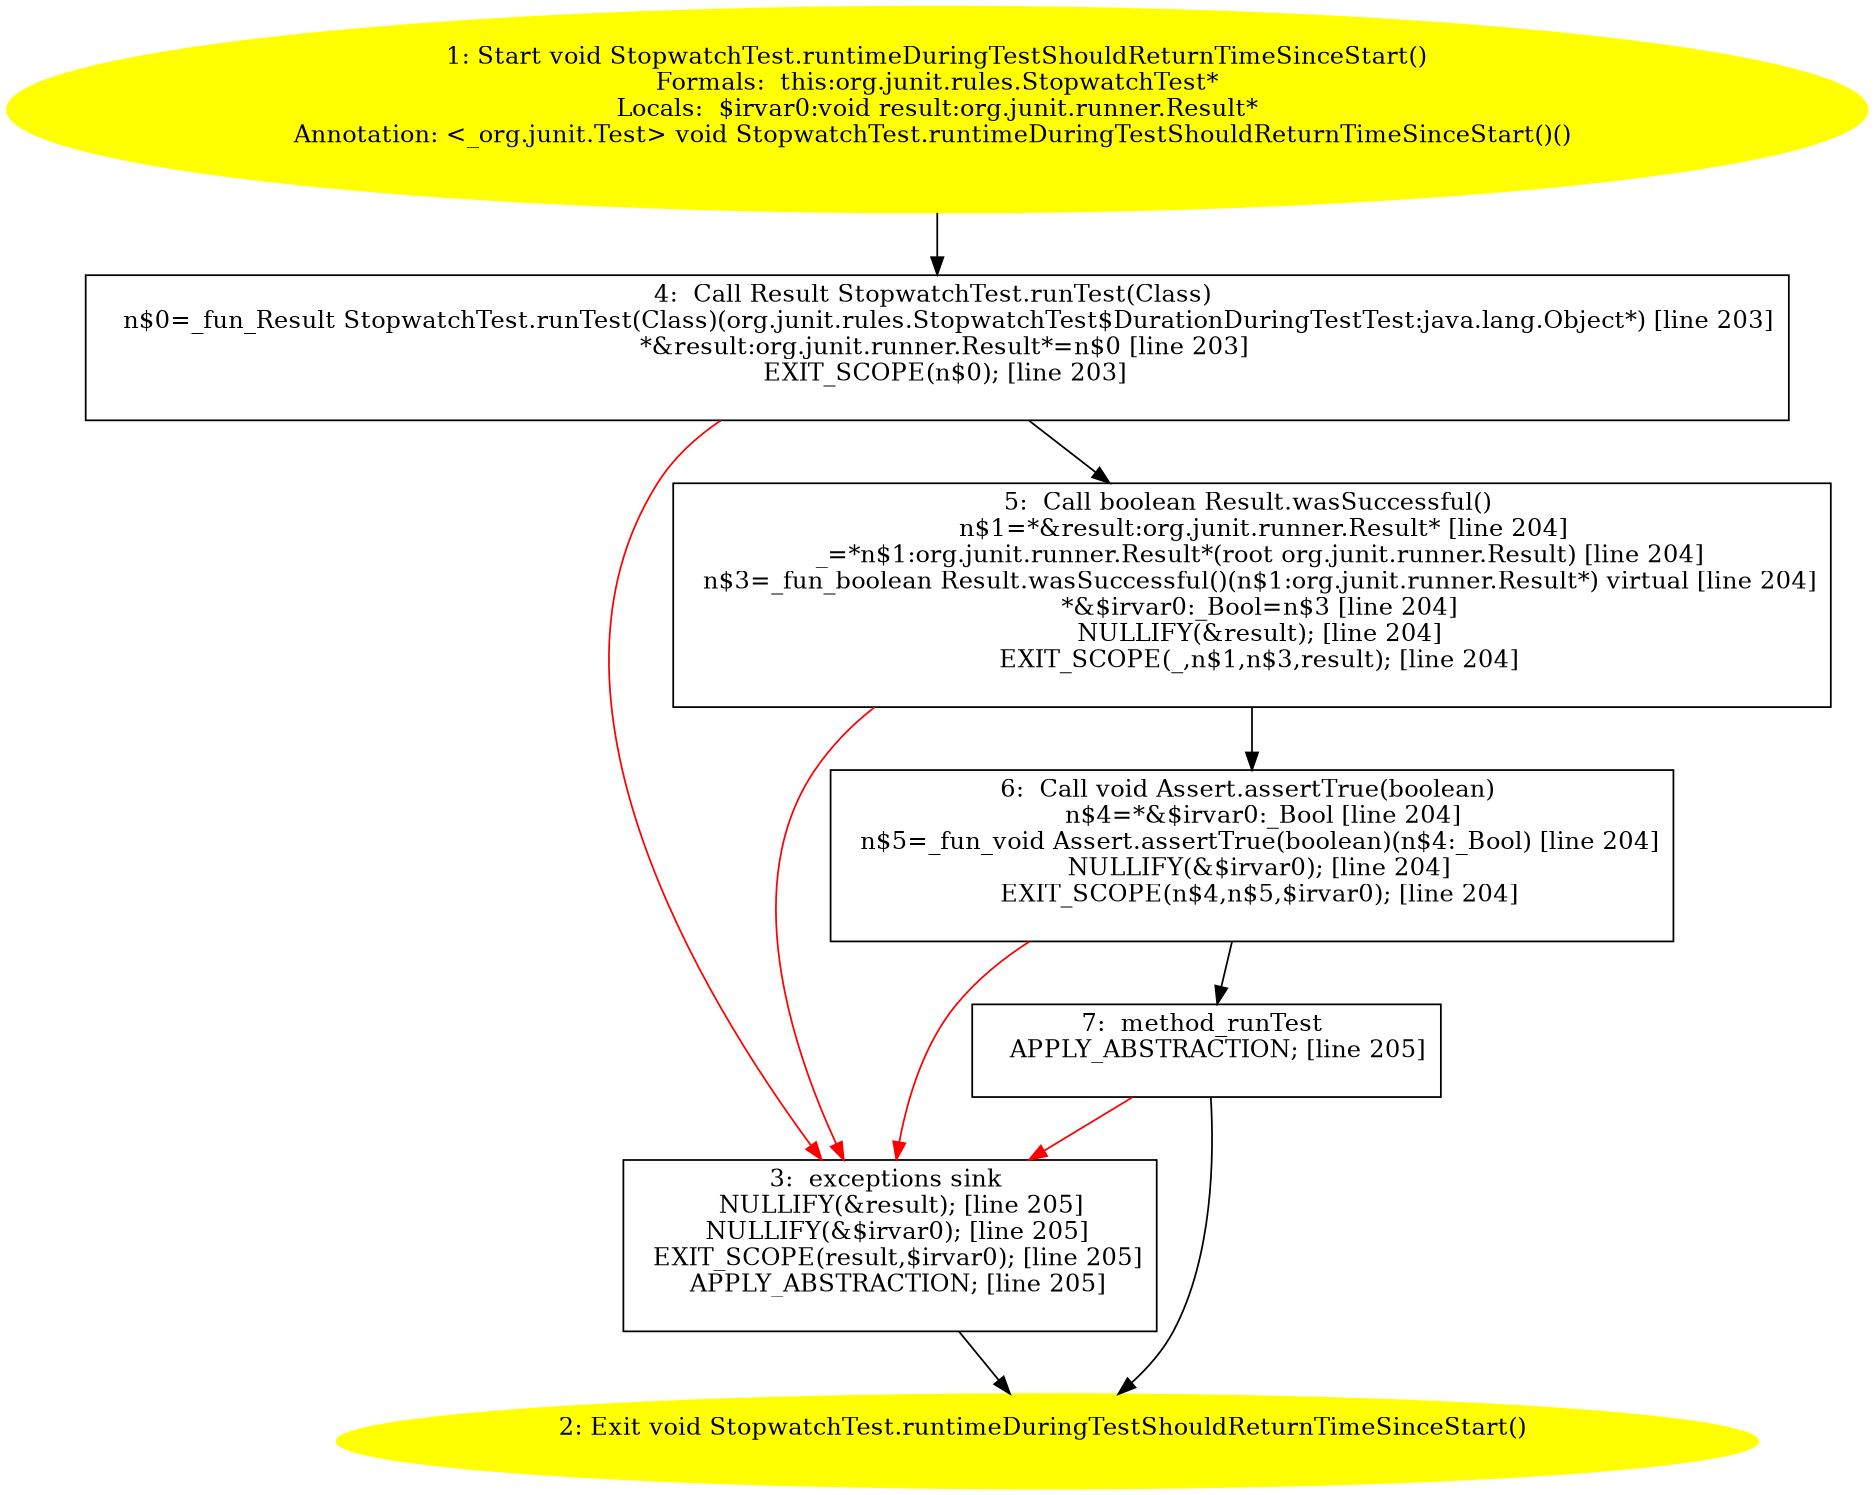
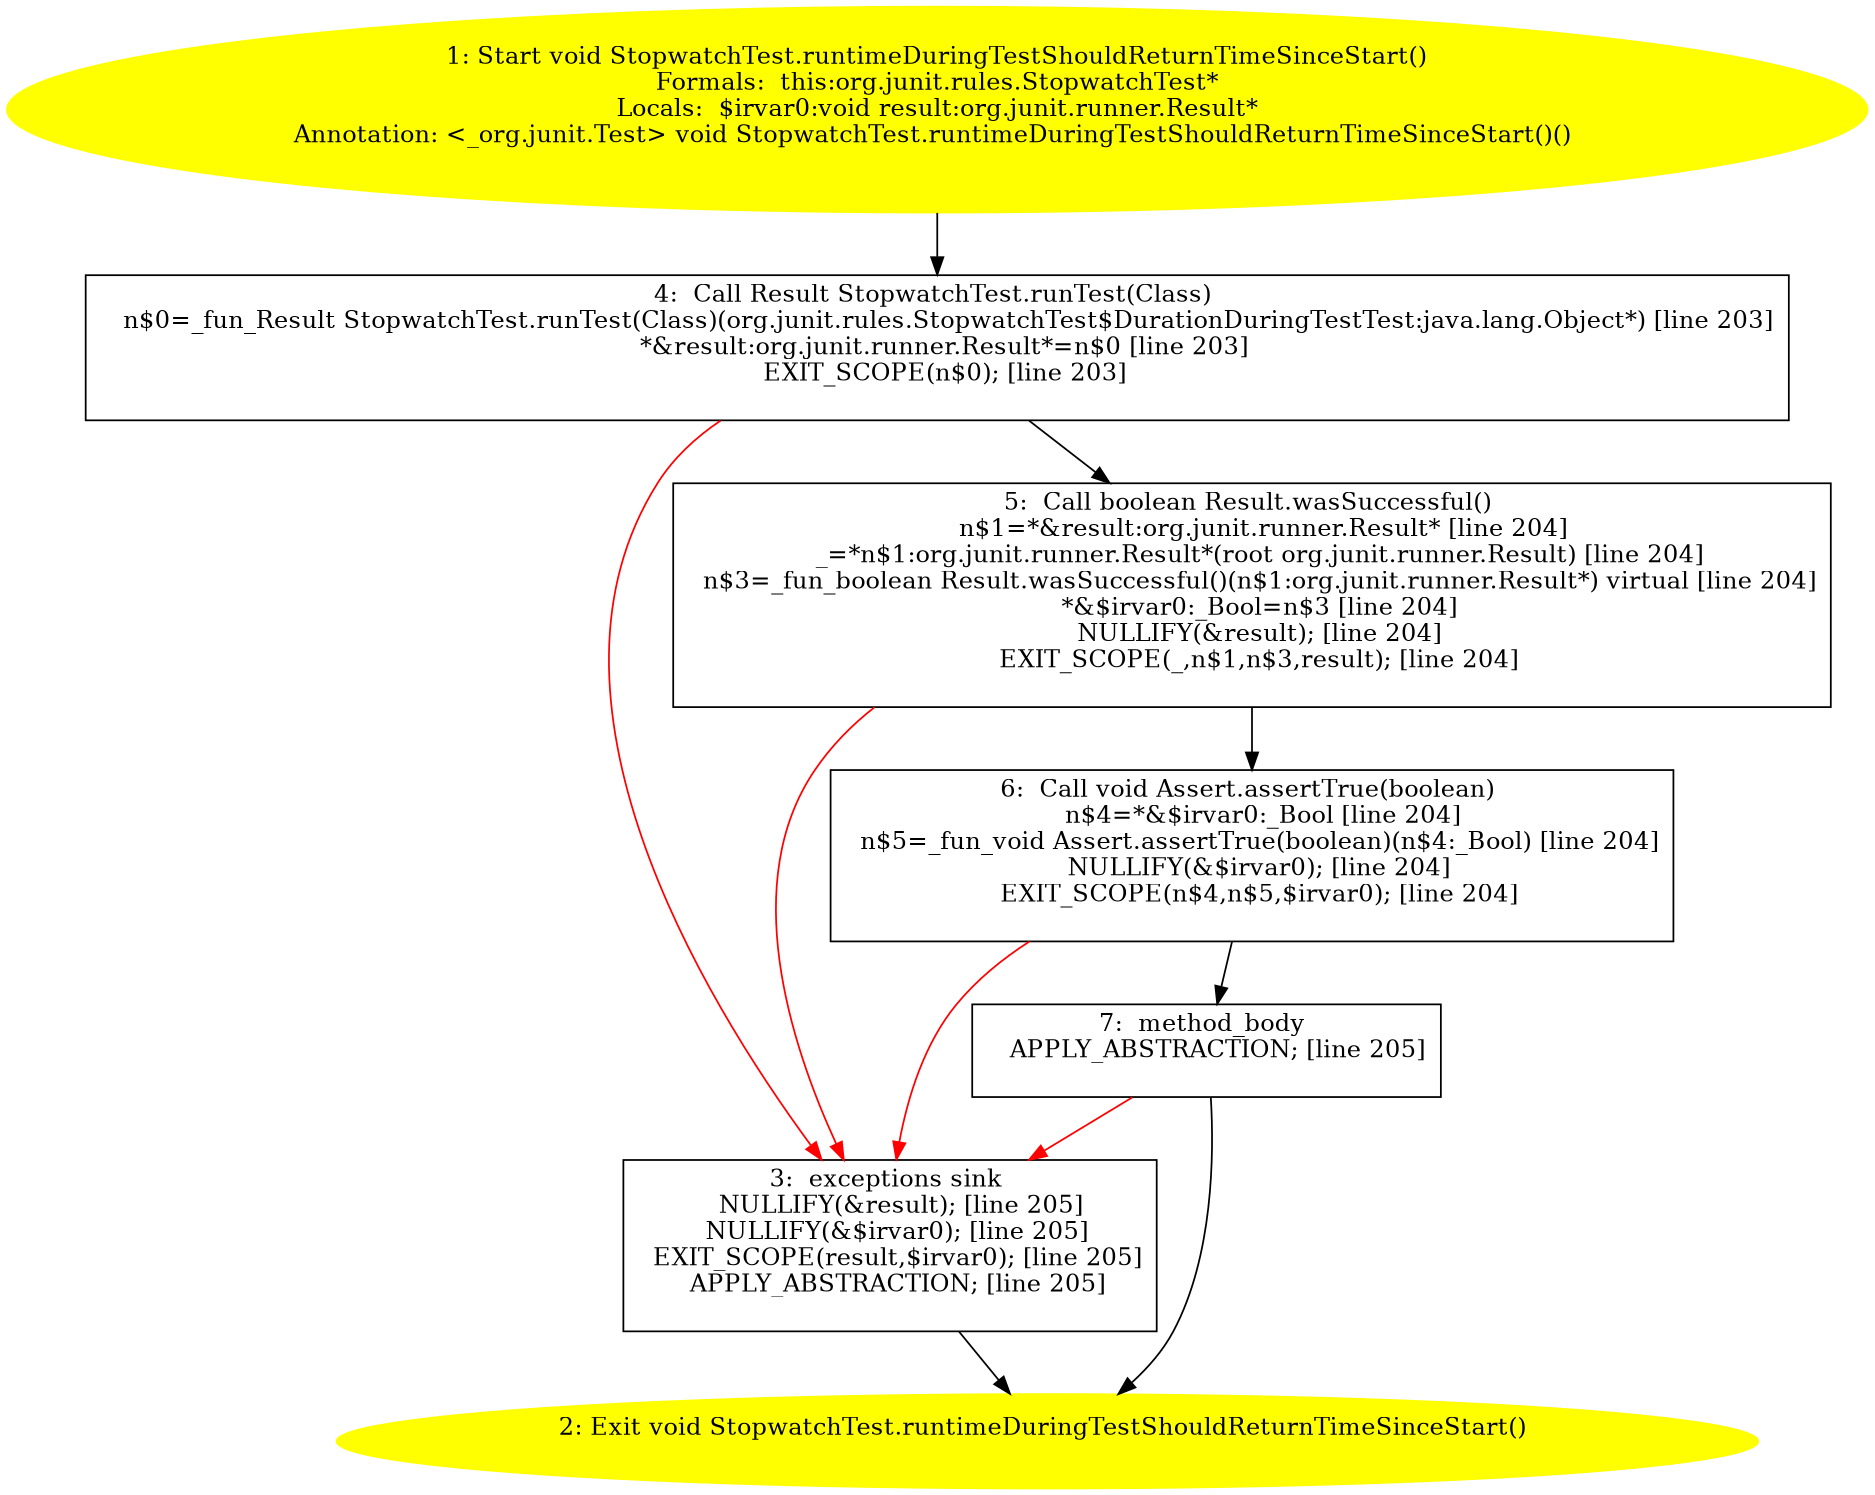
(1207, 1051) -> (1207, 1051)
